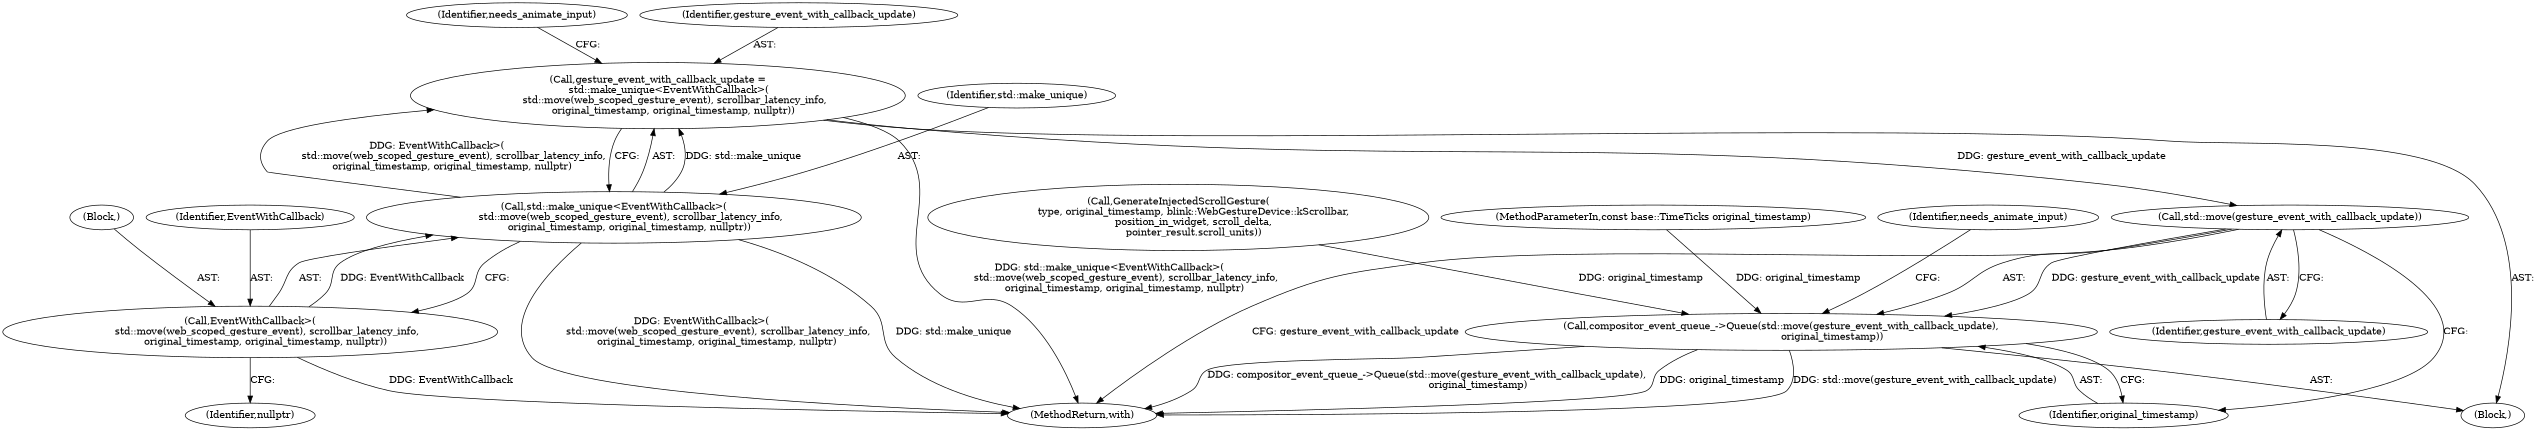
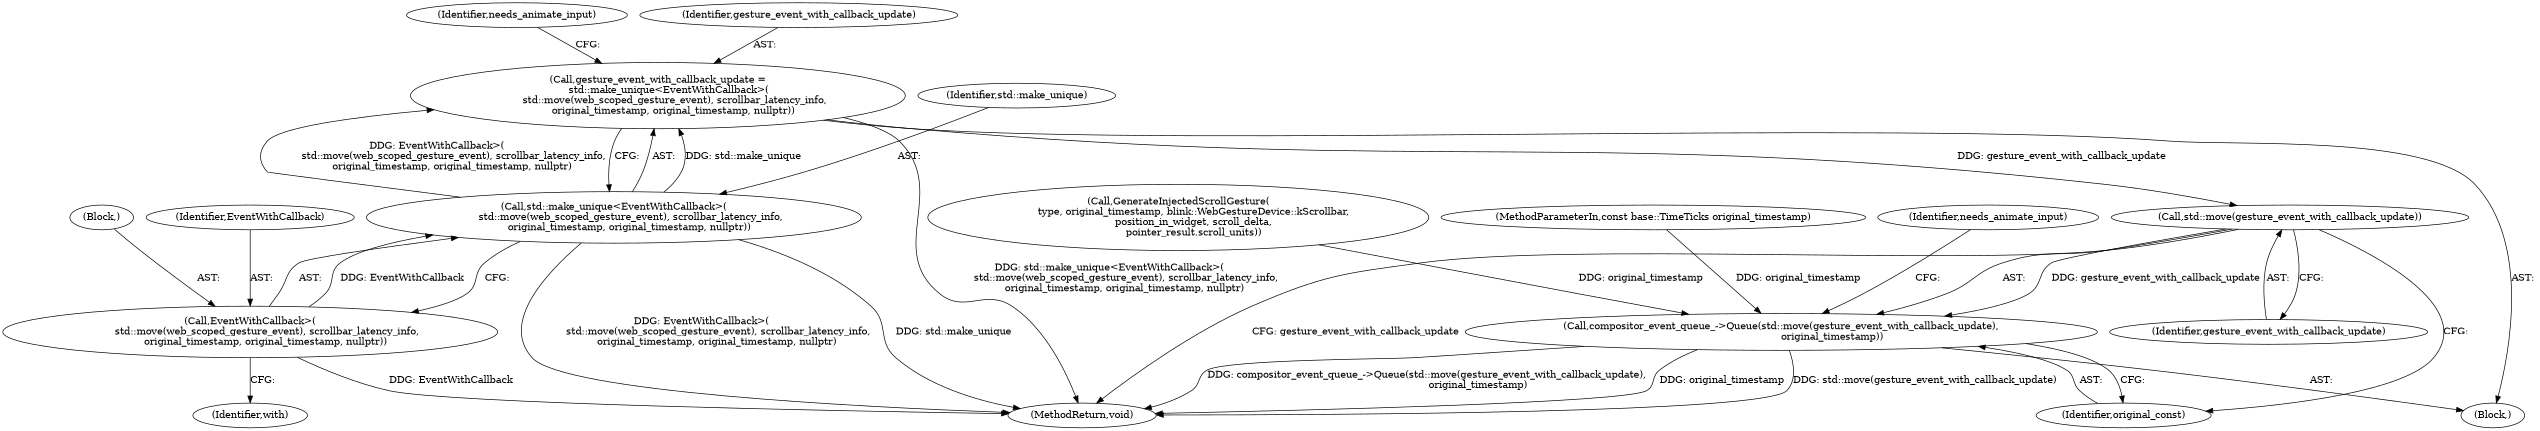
(250, 415) -> (250, 415)
(1082, 415) -> (1082, 415)
(2124, 415) -> (2124, 415)
